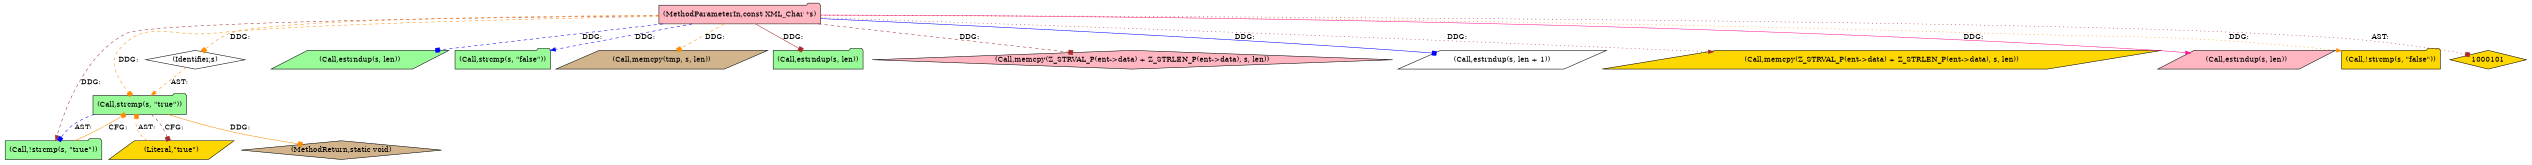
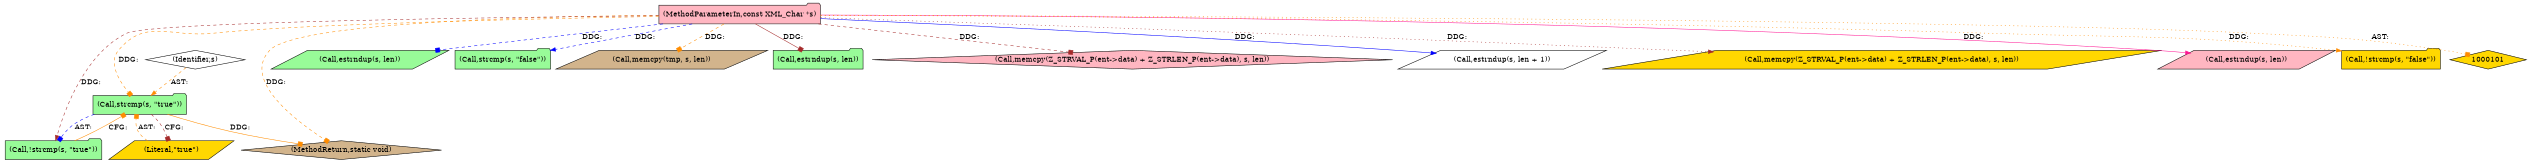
(430, 19) -> (366, 28)
(1643, 20) -> (1643, 20)
(1126, 34) -> (1126, 34)
